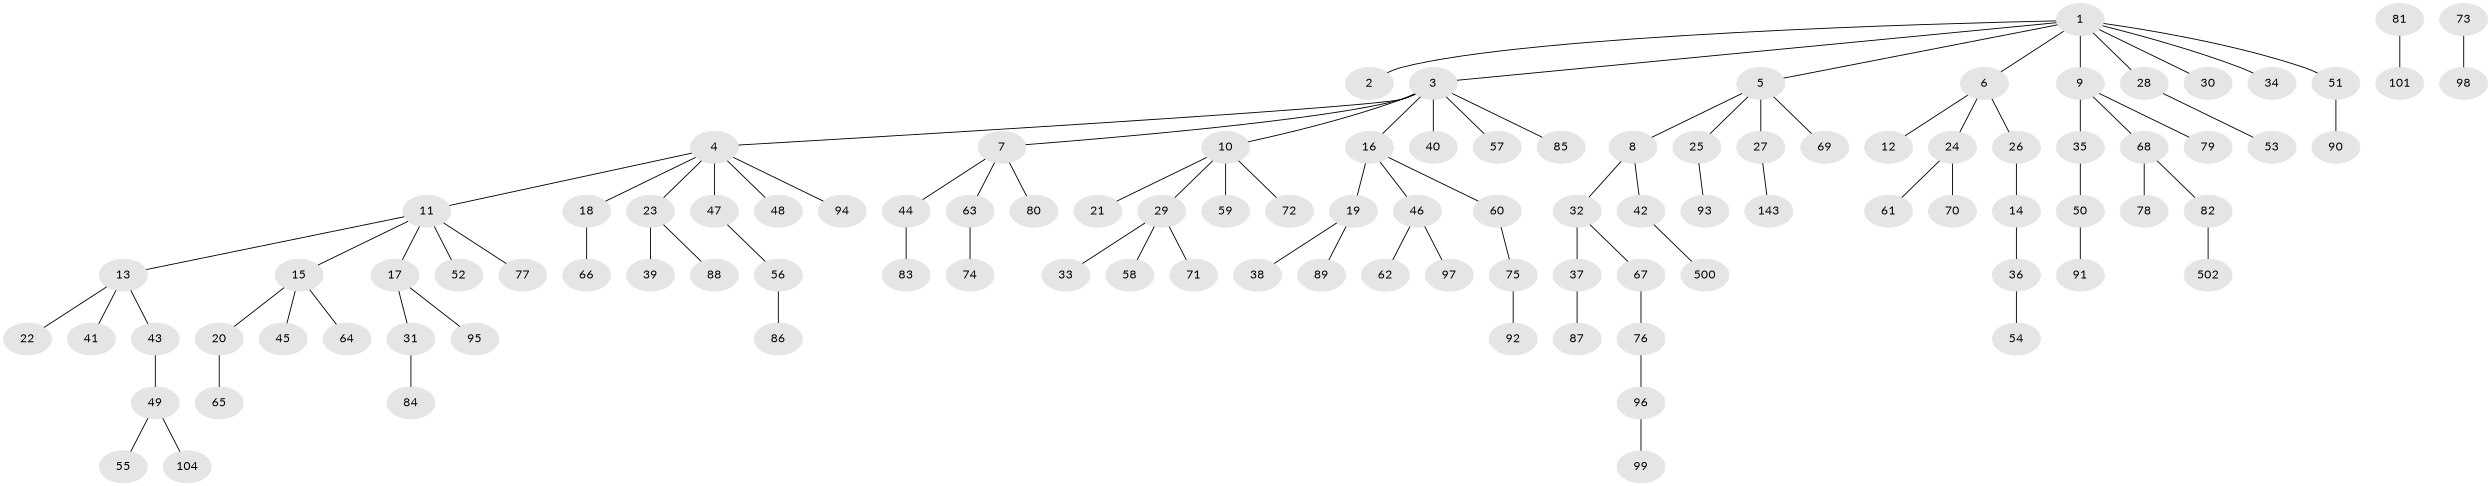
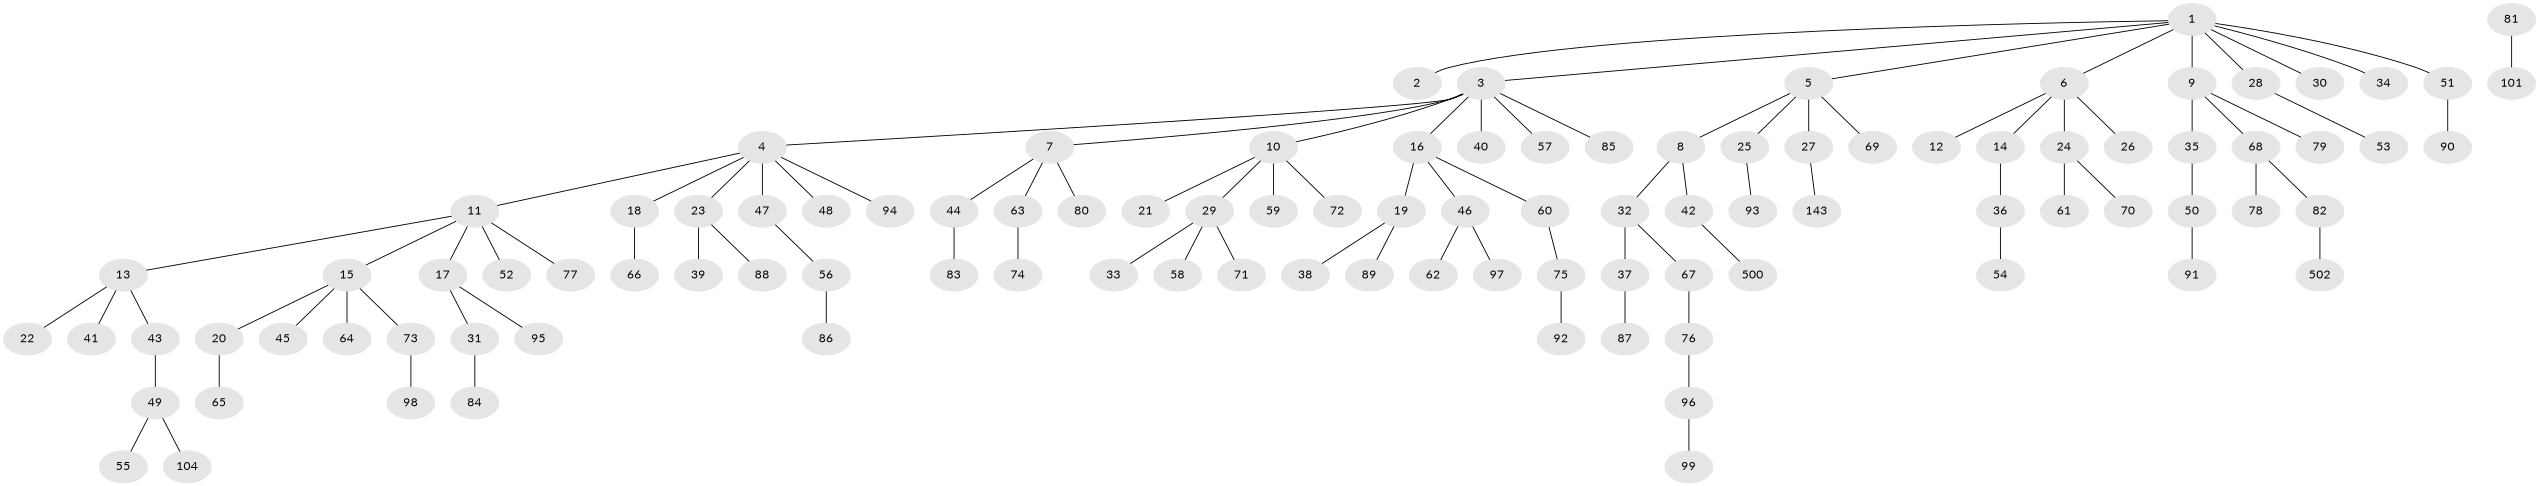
(2016, 179) -> (2032, 115)
none -> (379, 307)
